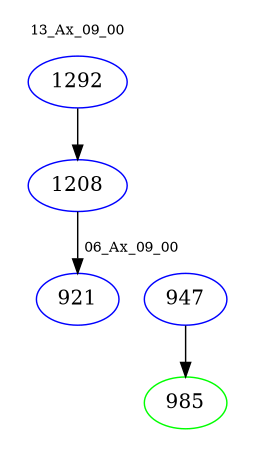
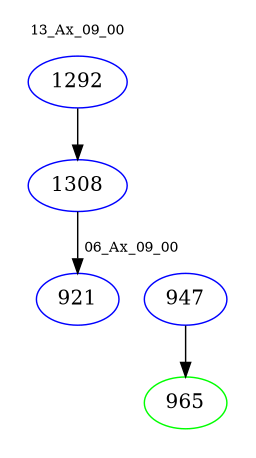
(78, 186) -> (78, 186)
(186, 403) -> (186, 403)
